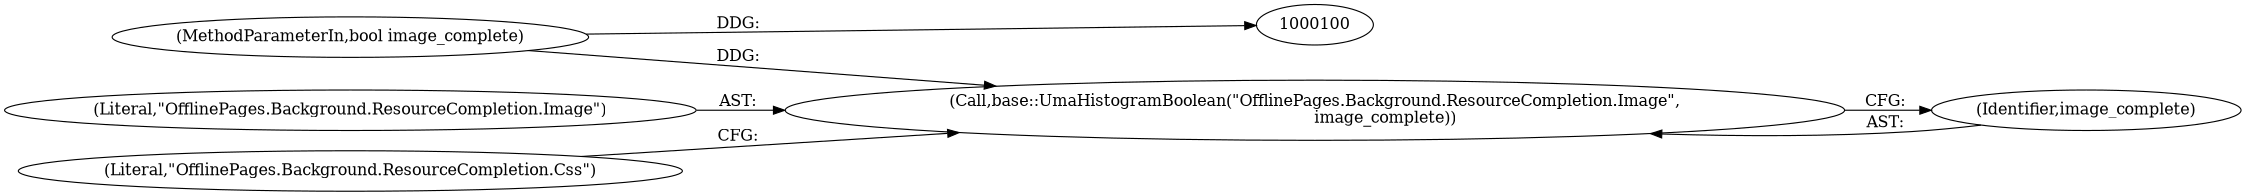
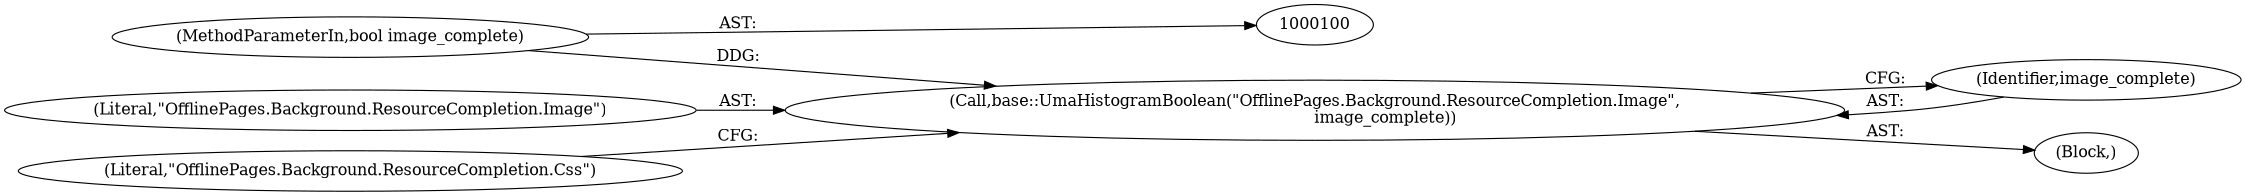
(741, 24) -> (741, 24)
none -> (2086, 153)
